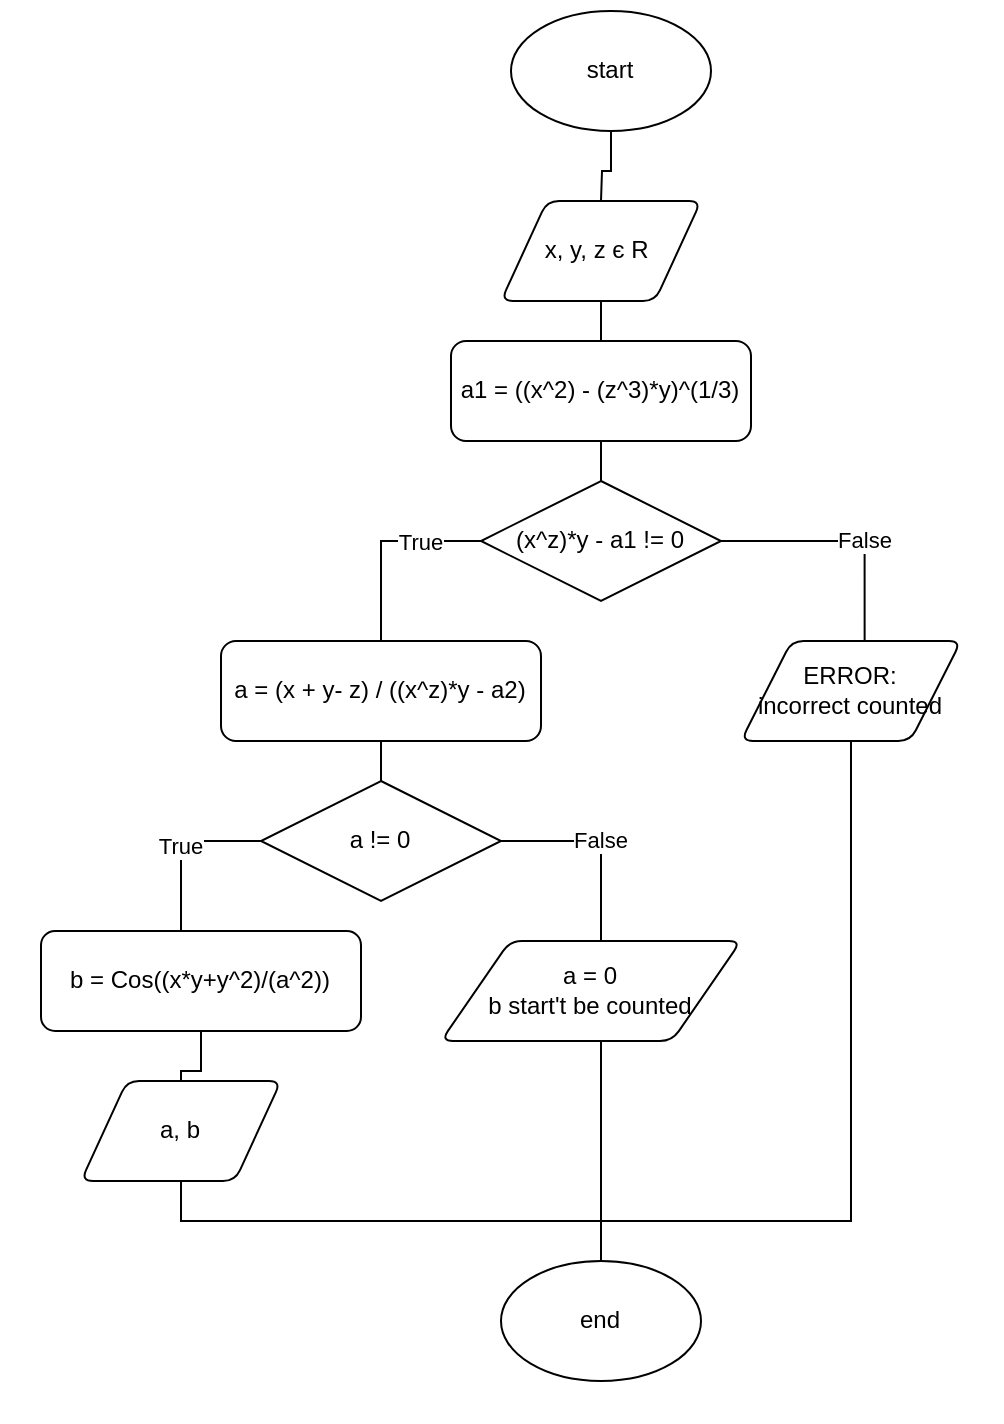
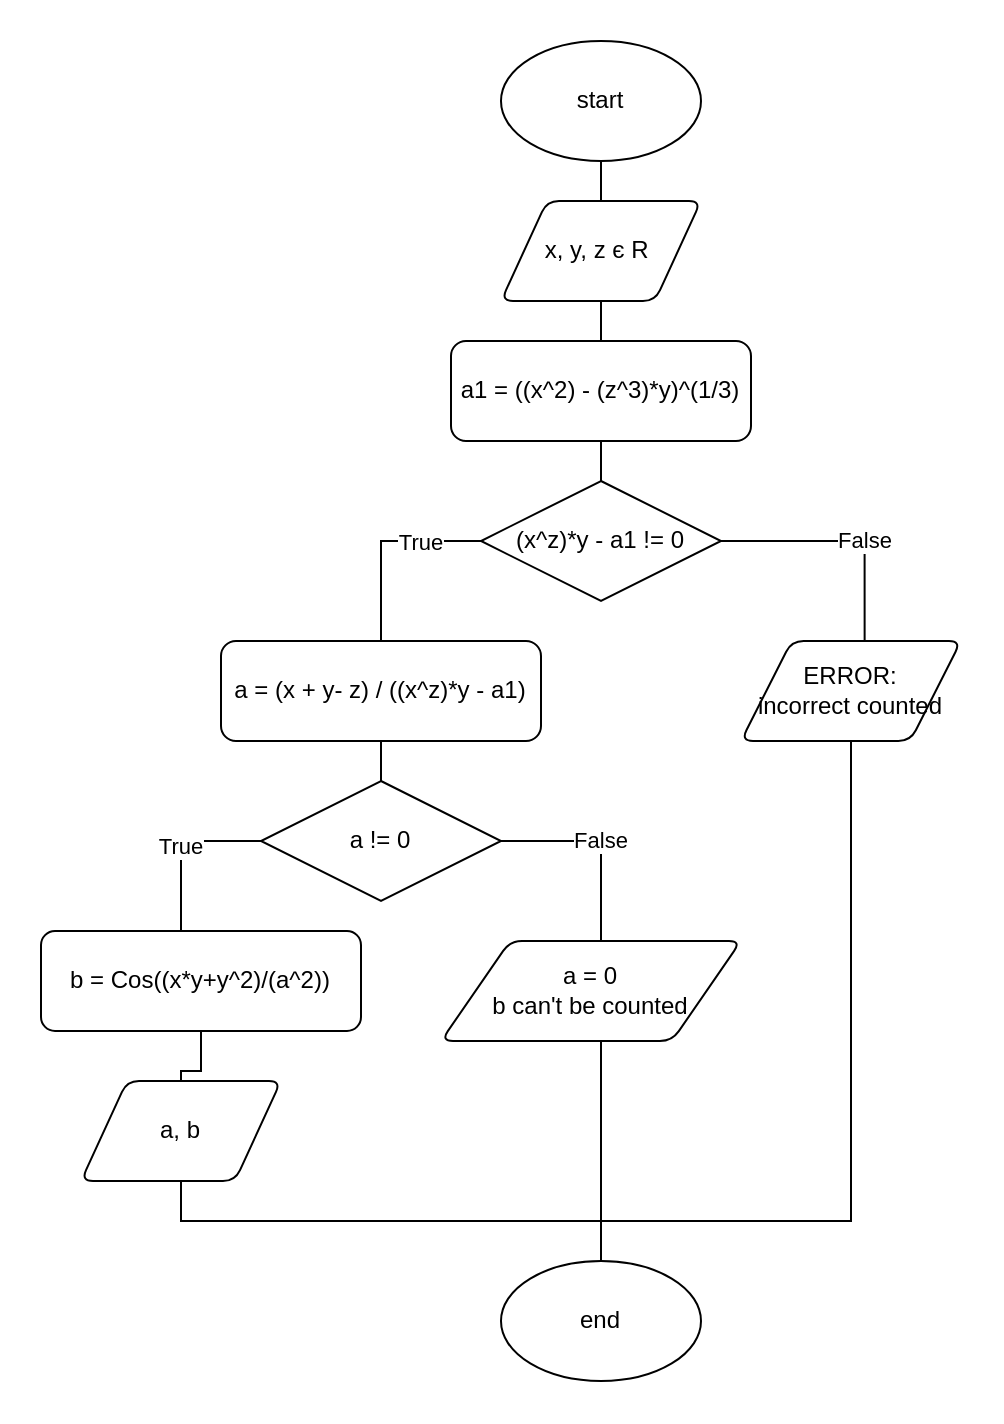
(611, 71) -> (601, 101)
(381, 691) -> (381, 691)
(591, 991) -> (591, 991)
